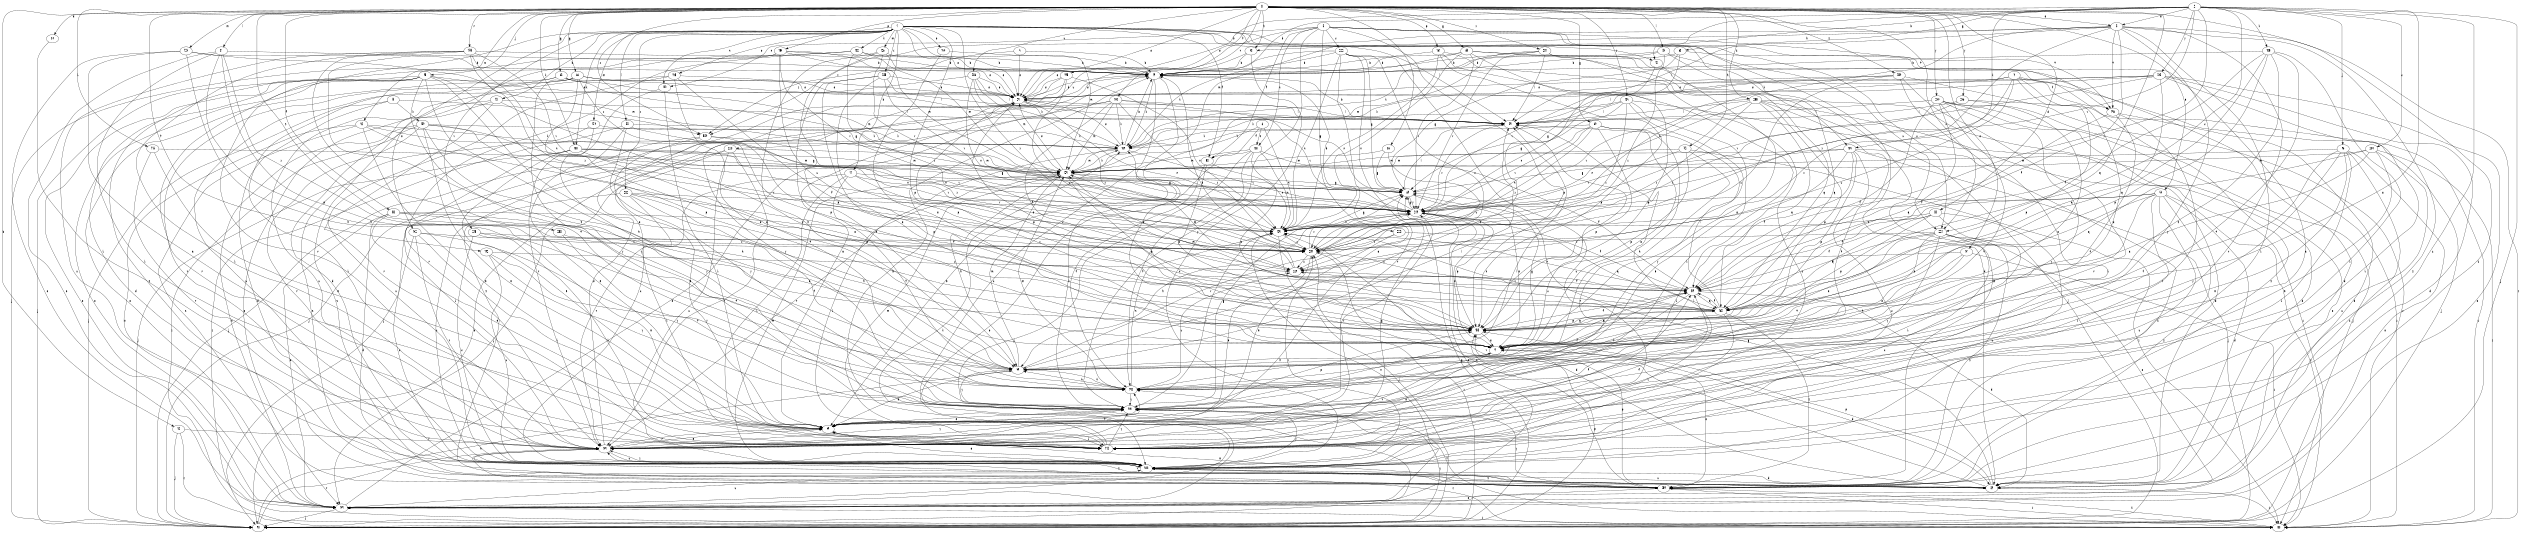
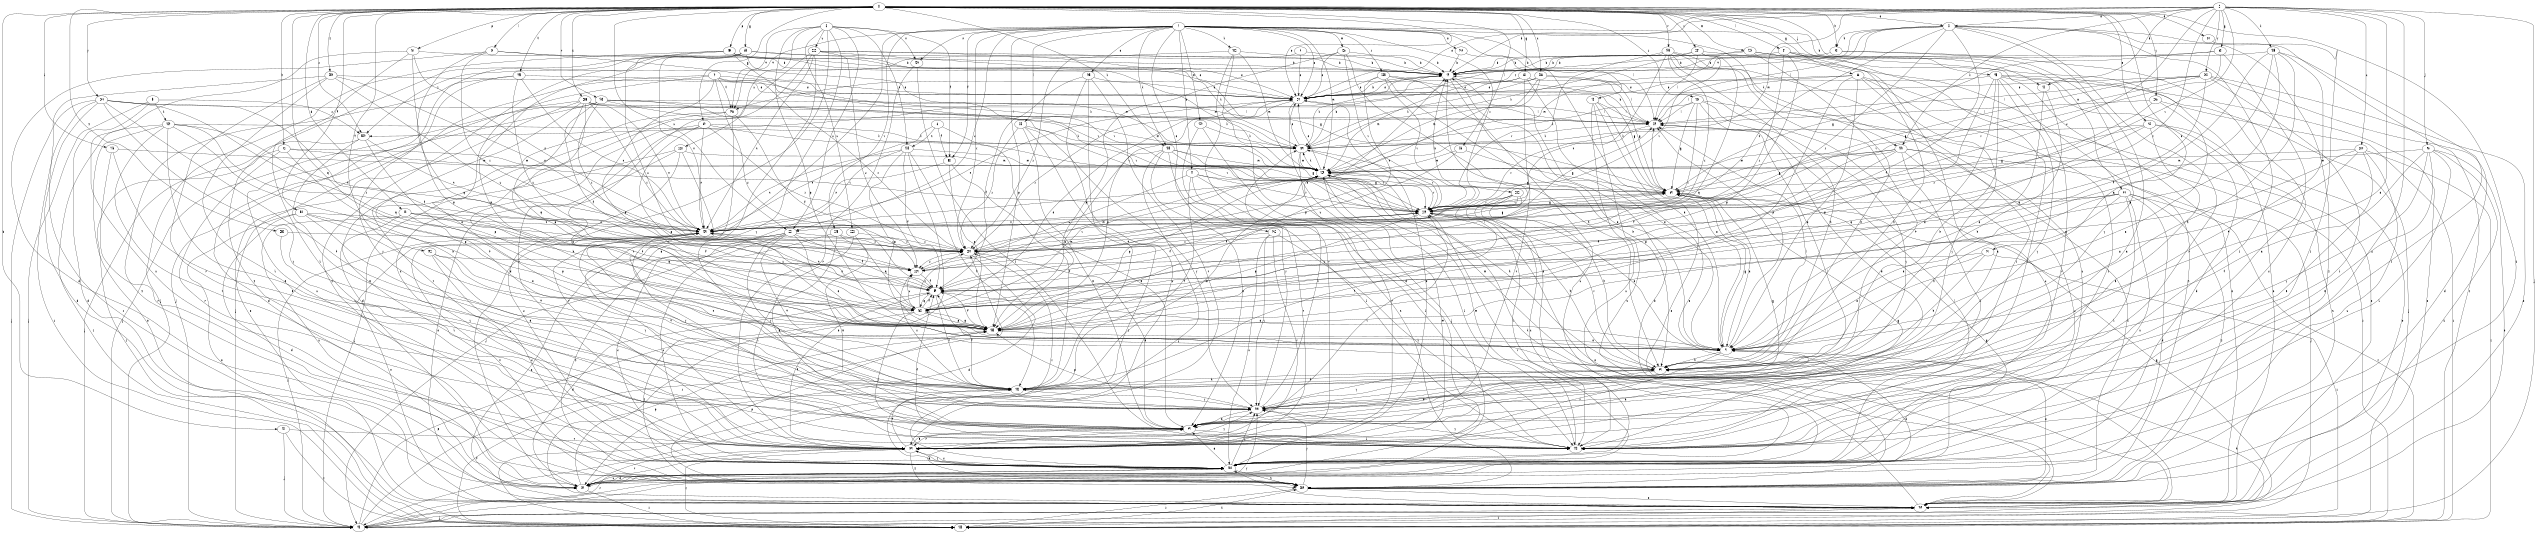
(1691, 511) -> (496, 445)
